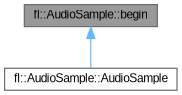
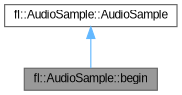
(91, 53) -> (91, 53)
